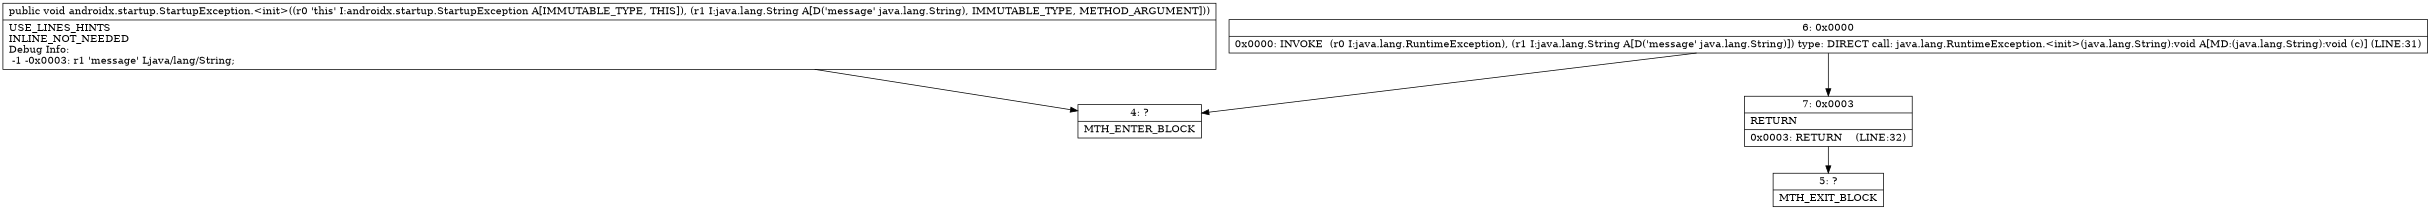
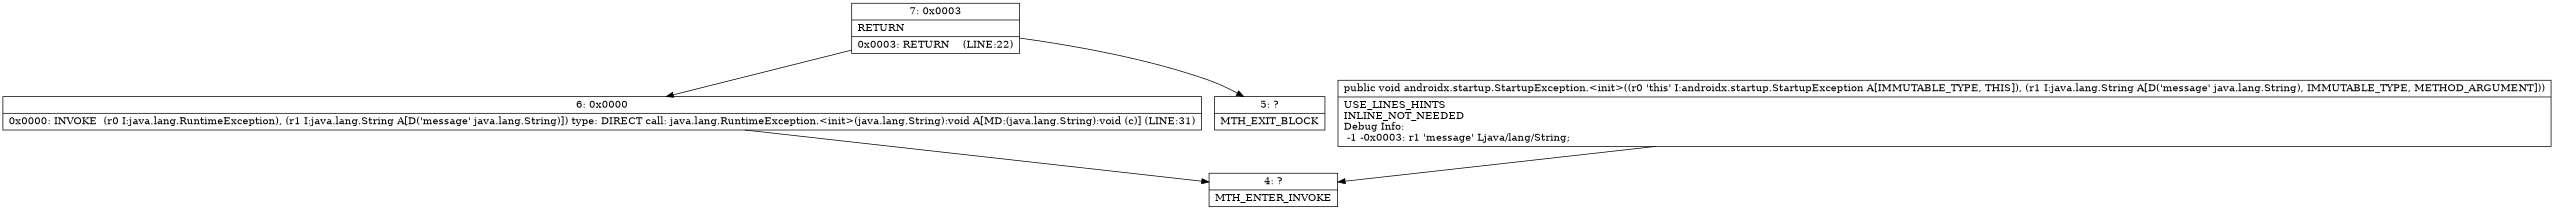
(1828, 71) -> (763, 72)
(1140, 129) -> (1273, 198)
(1828, 138) -> (936, 45)
